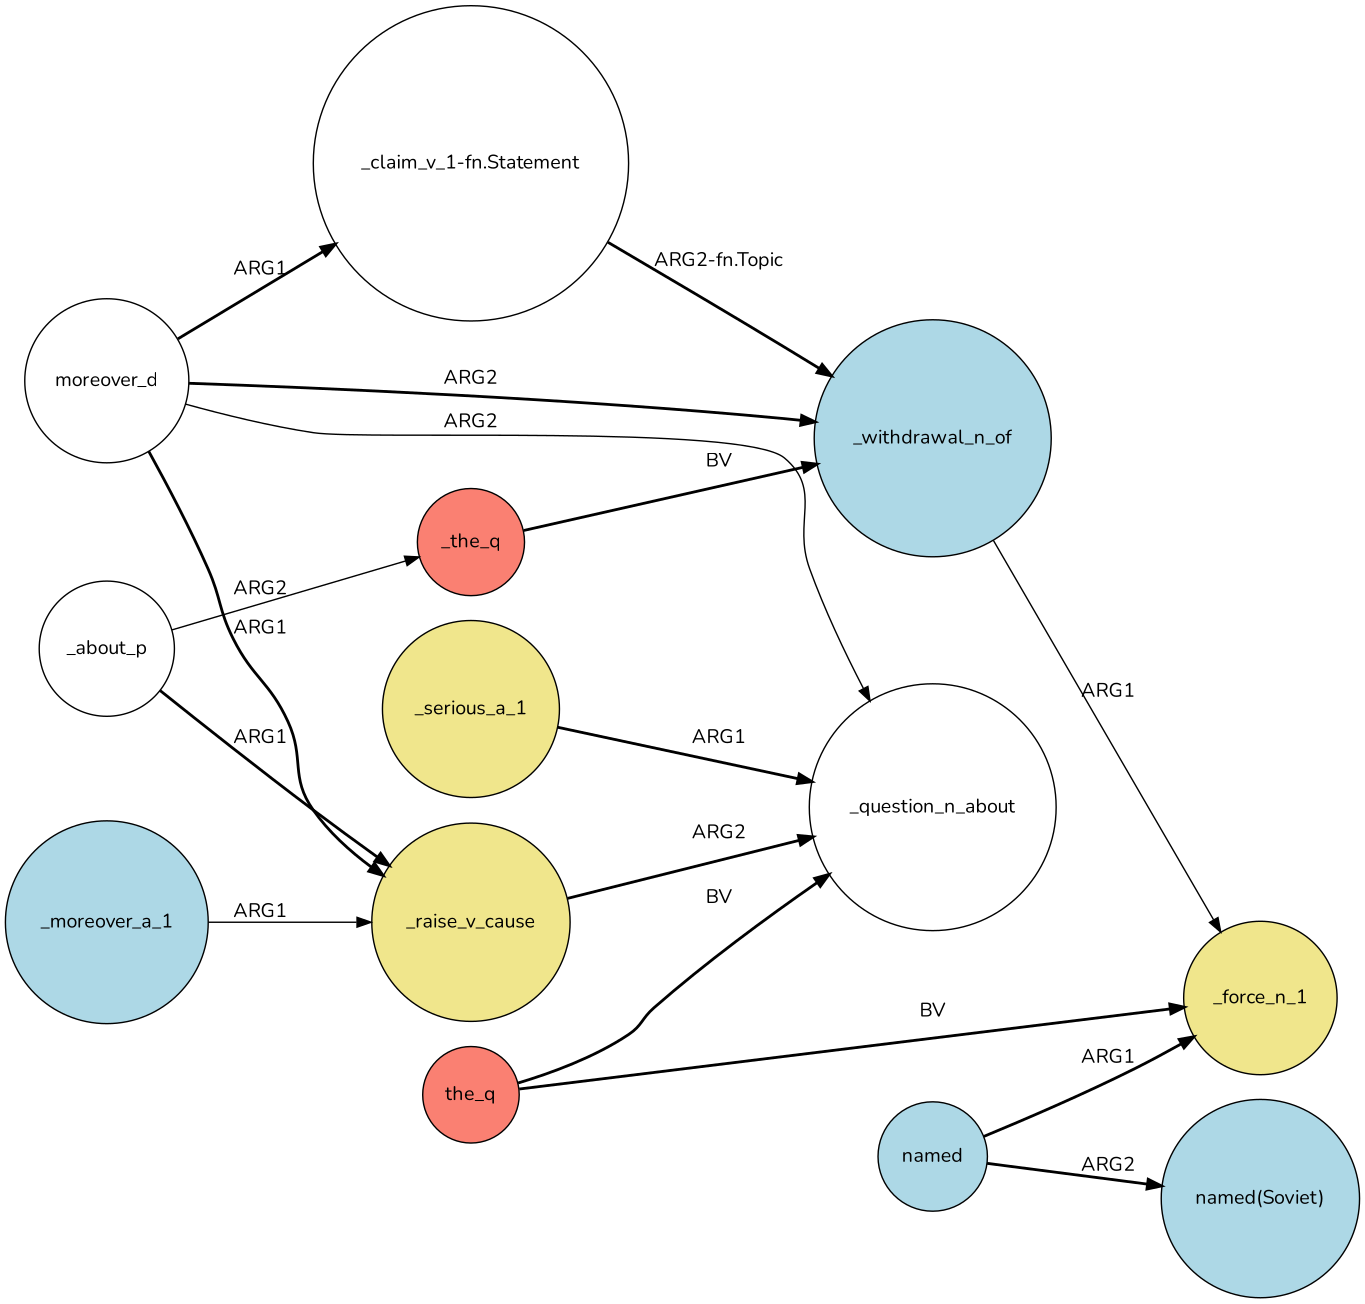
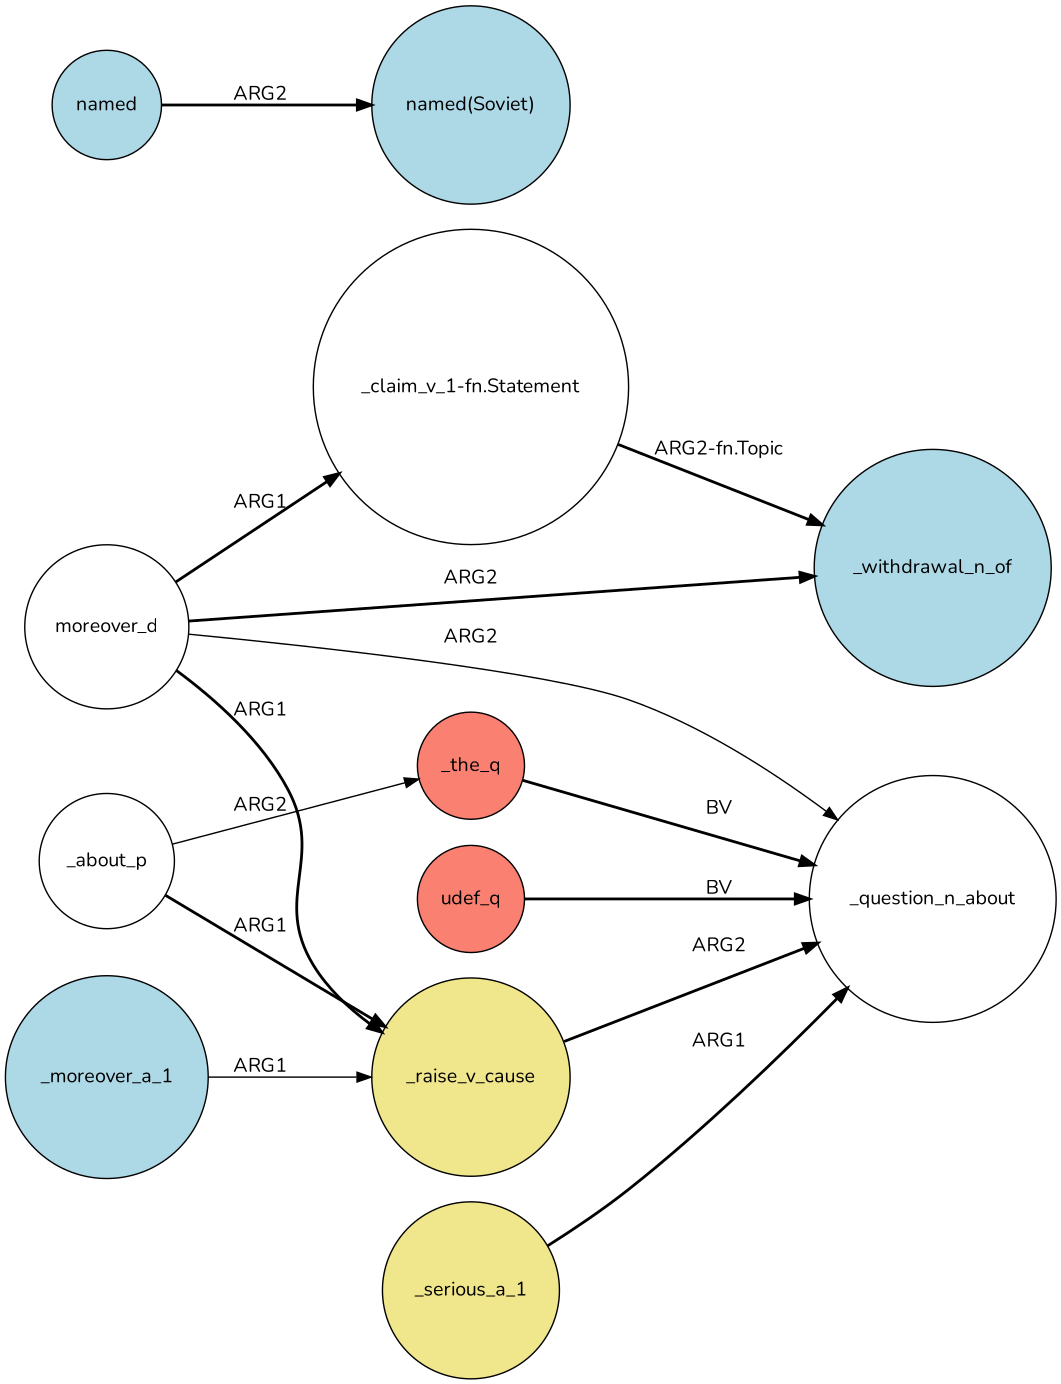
(663, 499) -> (661, 821)
(1260, 998) -> none
(471, 1095) -> (471, 899)
